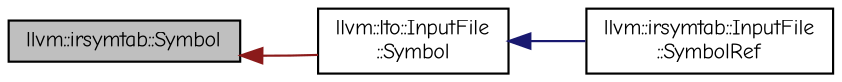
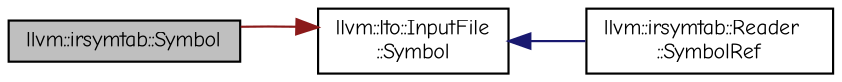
(710, 41) -> (710, 41)
(290, 56) -> (268, 27)
